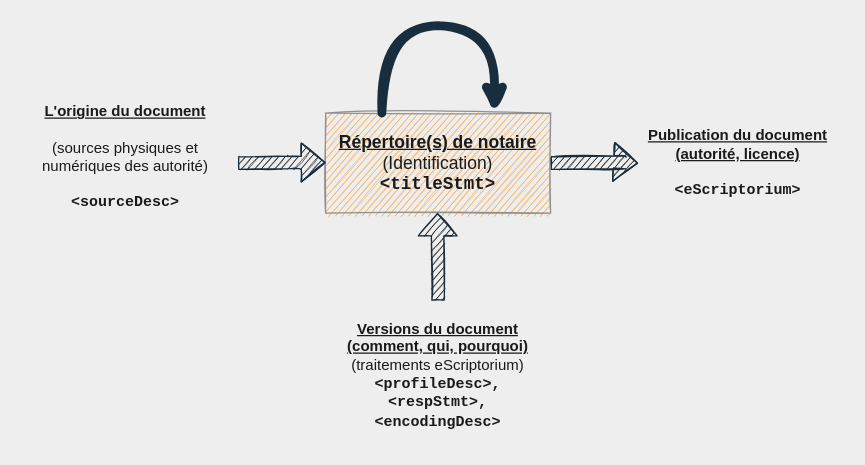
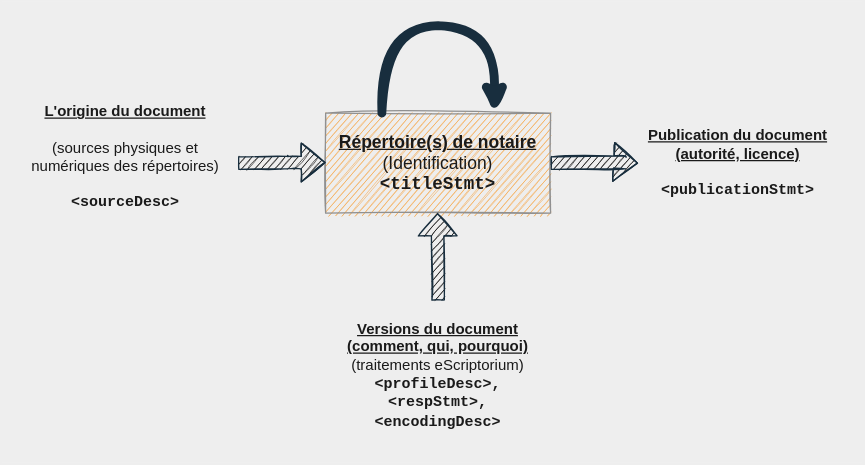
(738, 163) -> (738, 163)
(126, 176) -> (126, 176)
